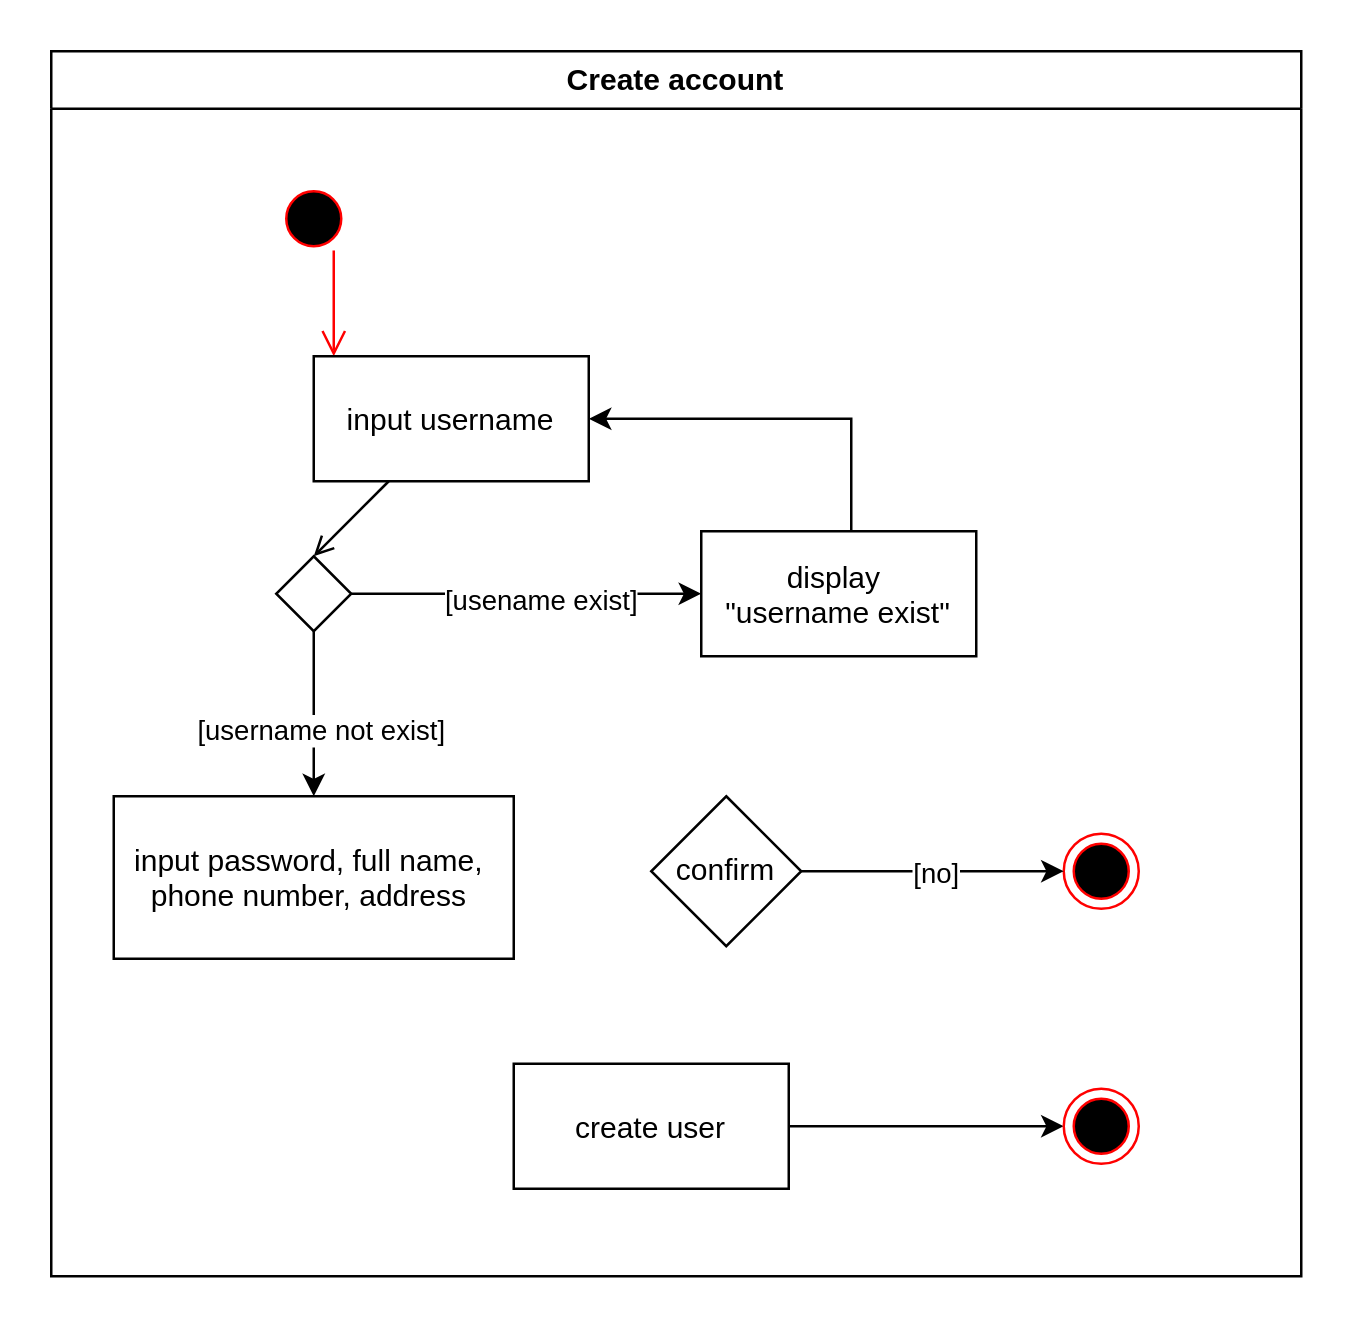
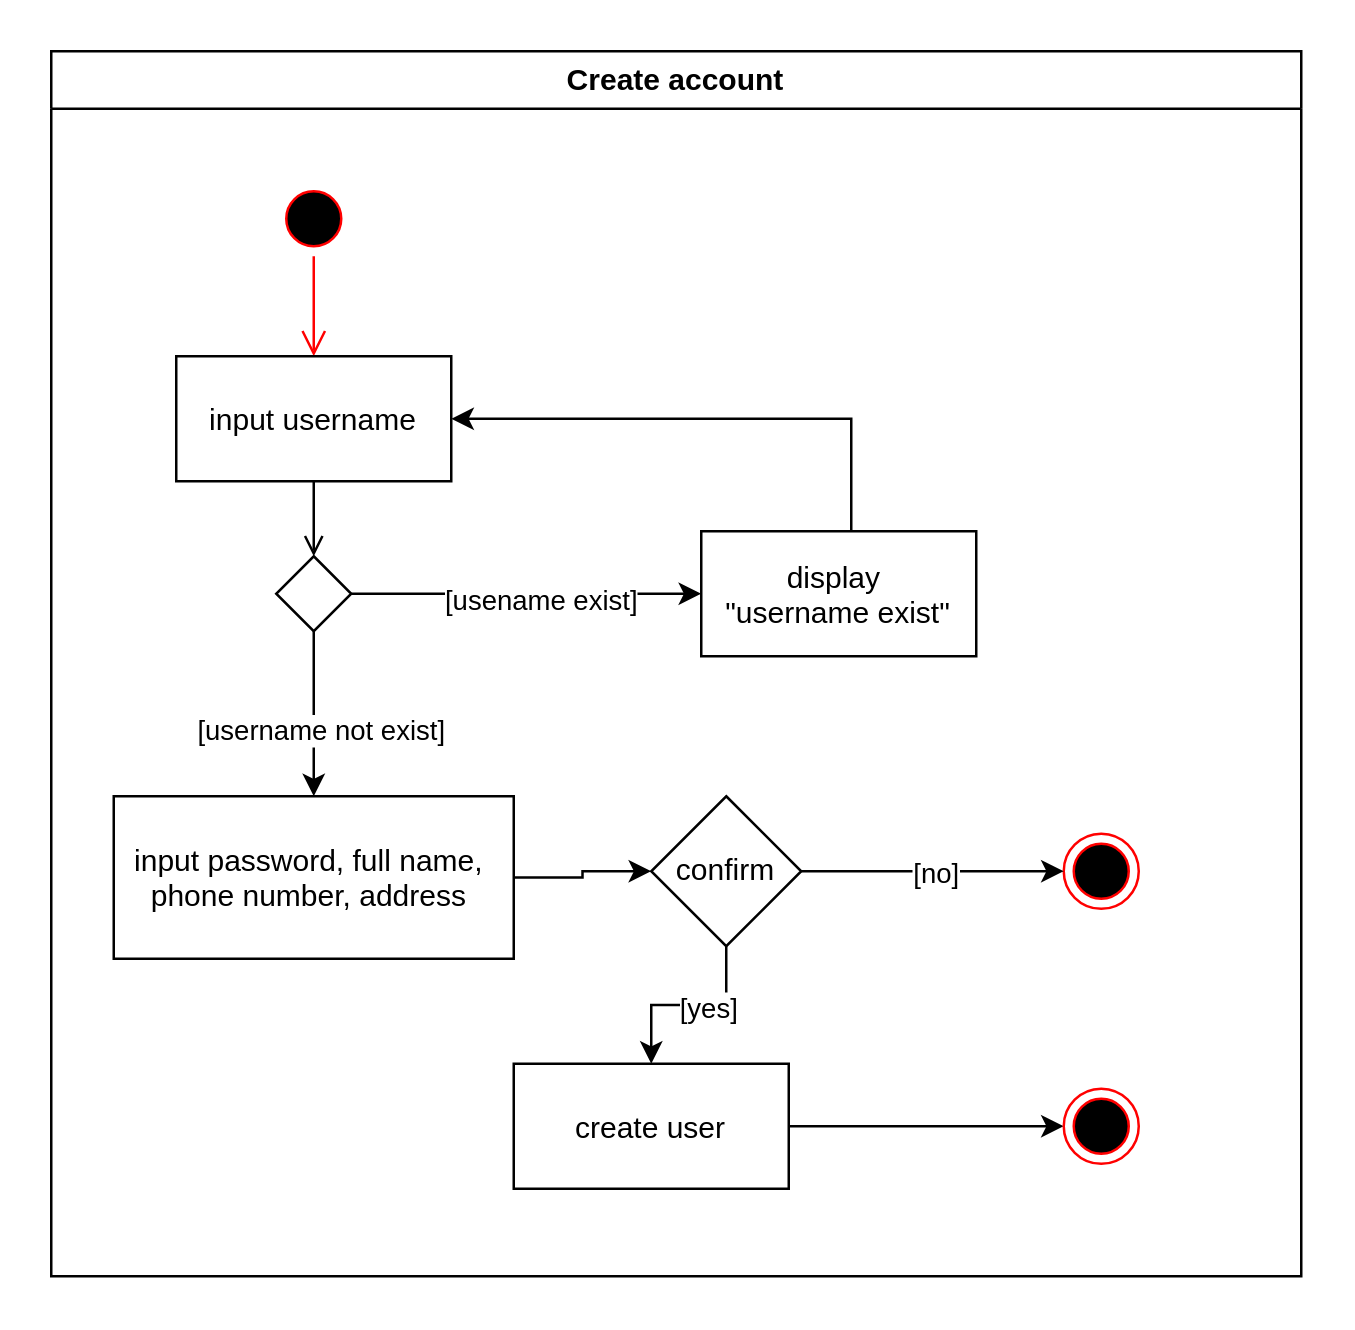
(451, 419) -> (314, 419)
none -> (577, 878)
none -> (670, 1005)
